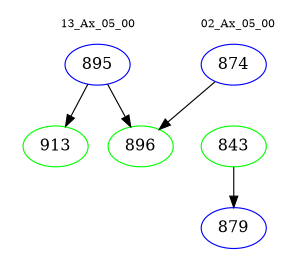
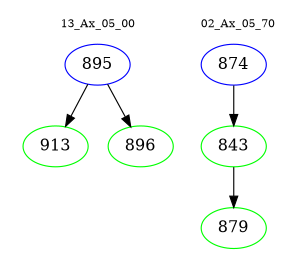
(238, 24) -> (238, 24)
(200, 95) -> (234, 100)
(234, 228) -> (234, 228)
